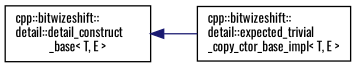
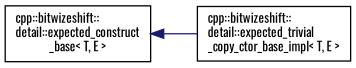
(78, 34) -> (78, 34)
